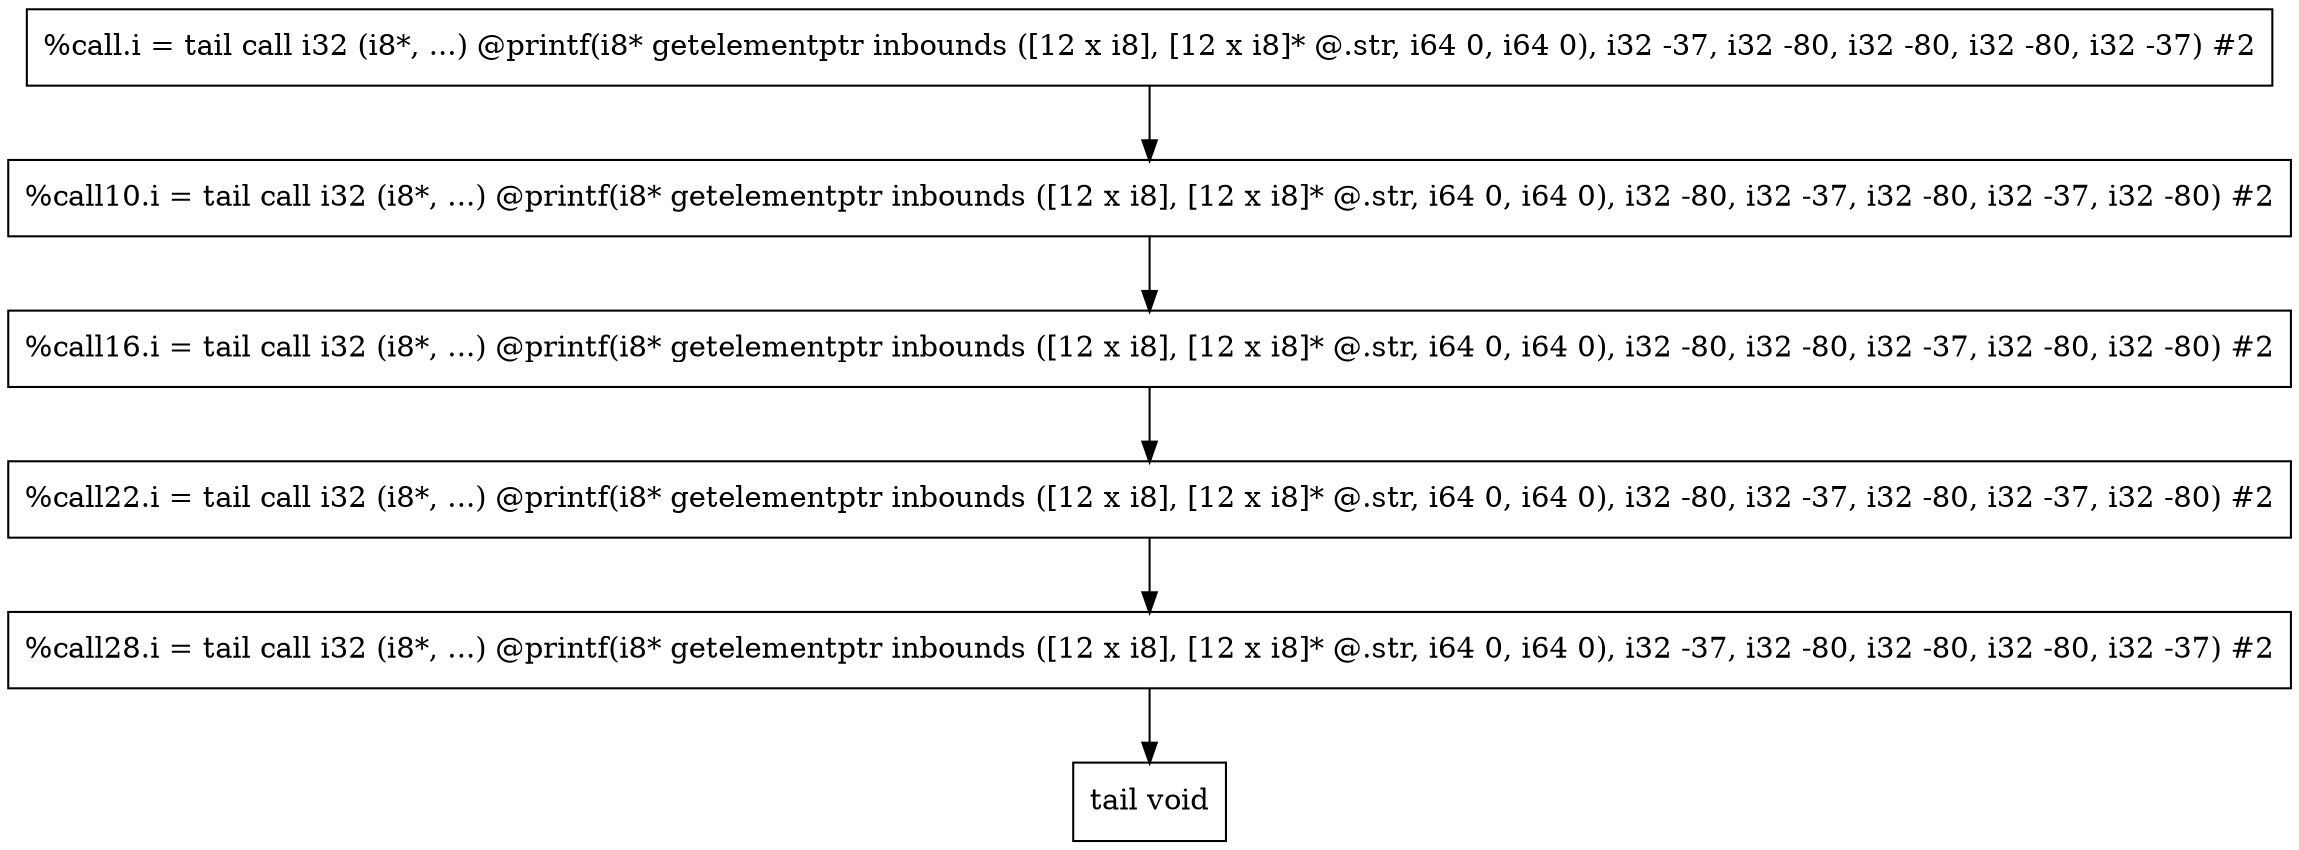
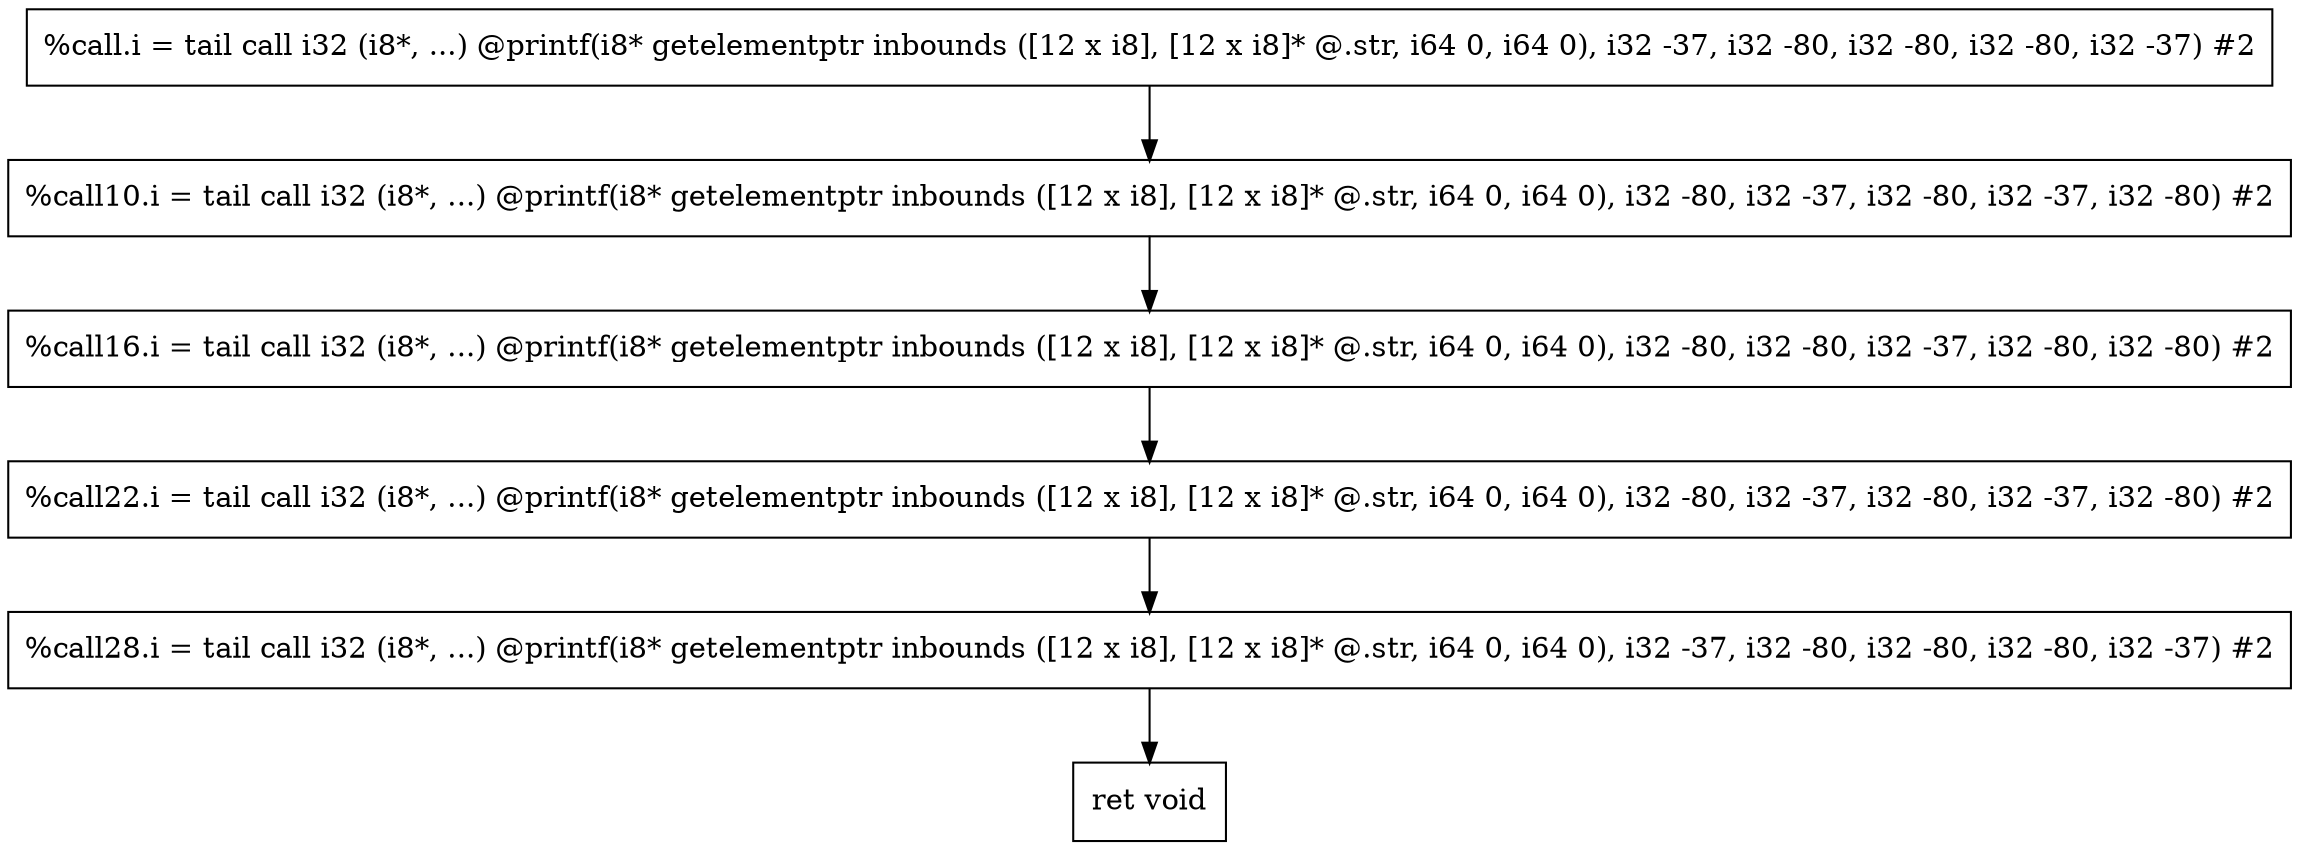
(1150, 802) -> (1150, 802)
